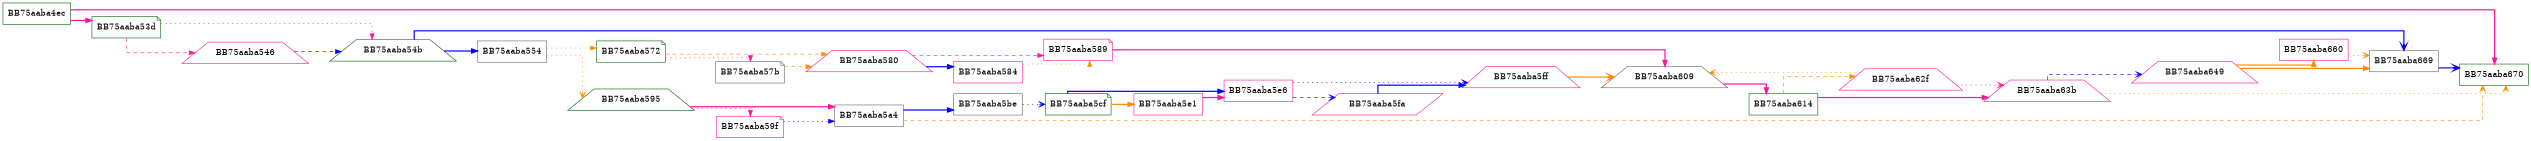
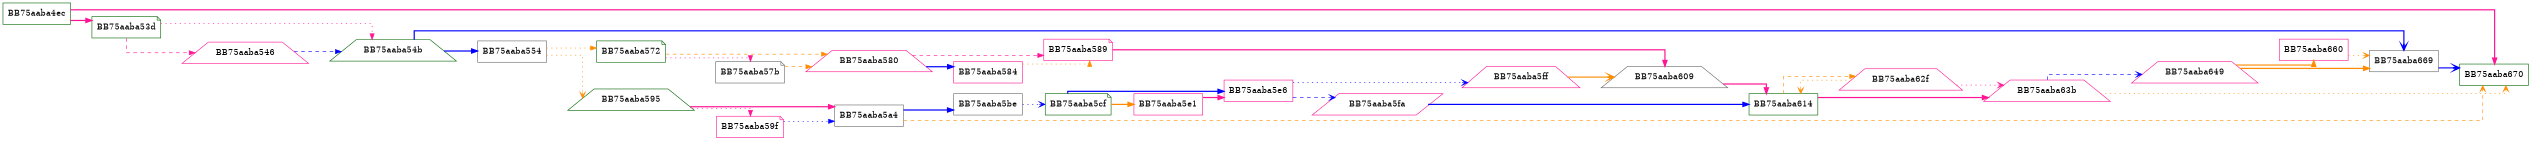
(1788, 73) -> (1822, 80)
(1414, 85) -> (1586, 104)
